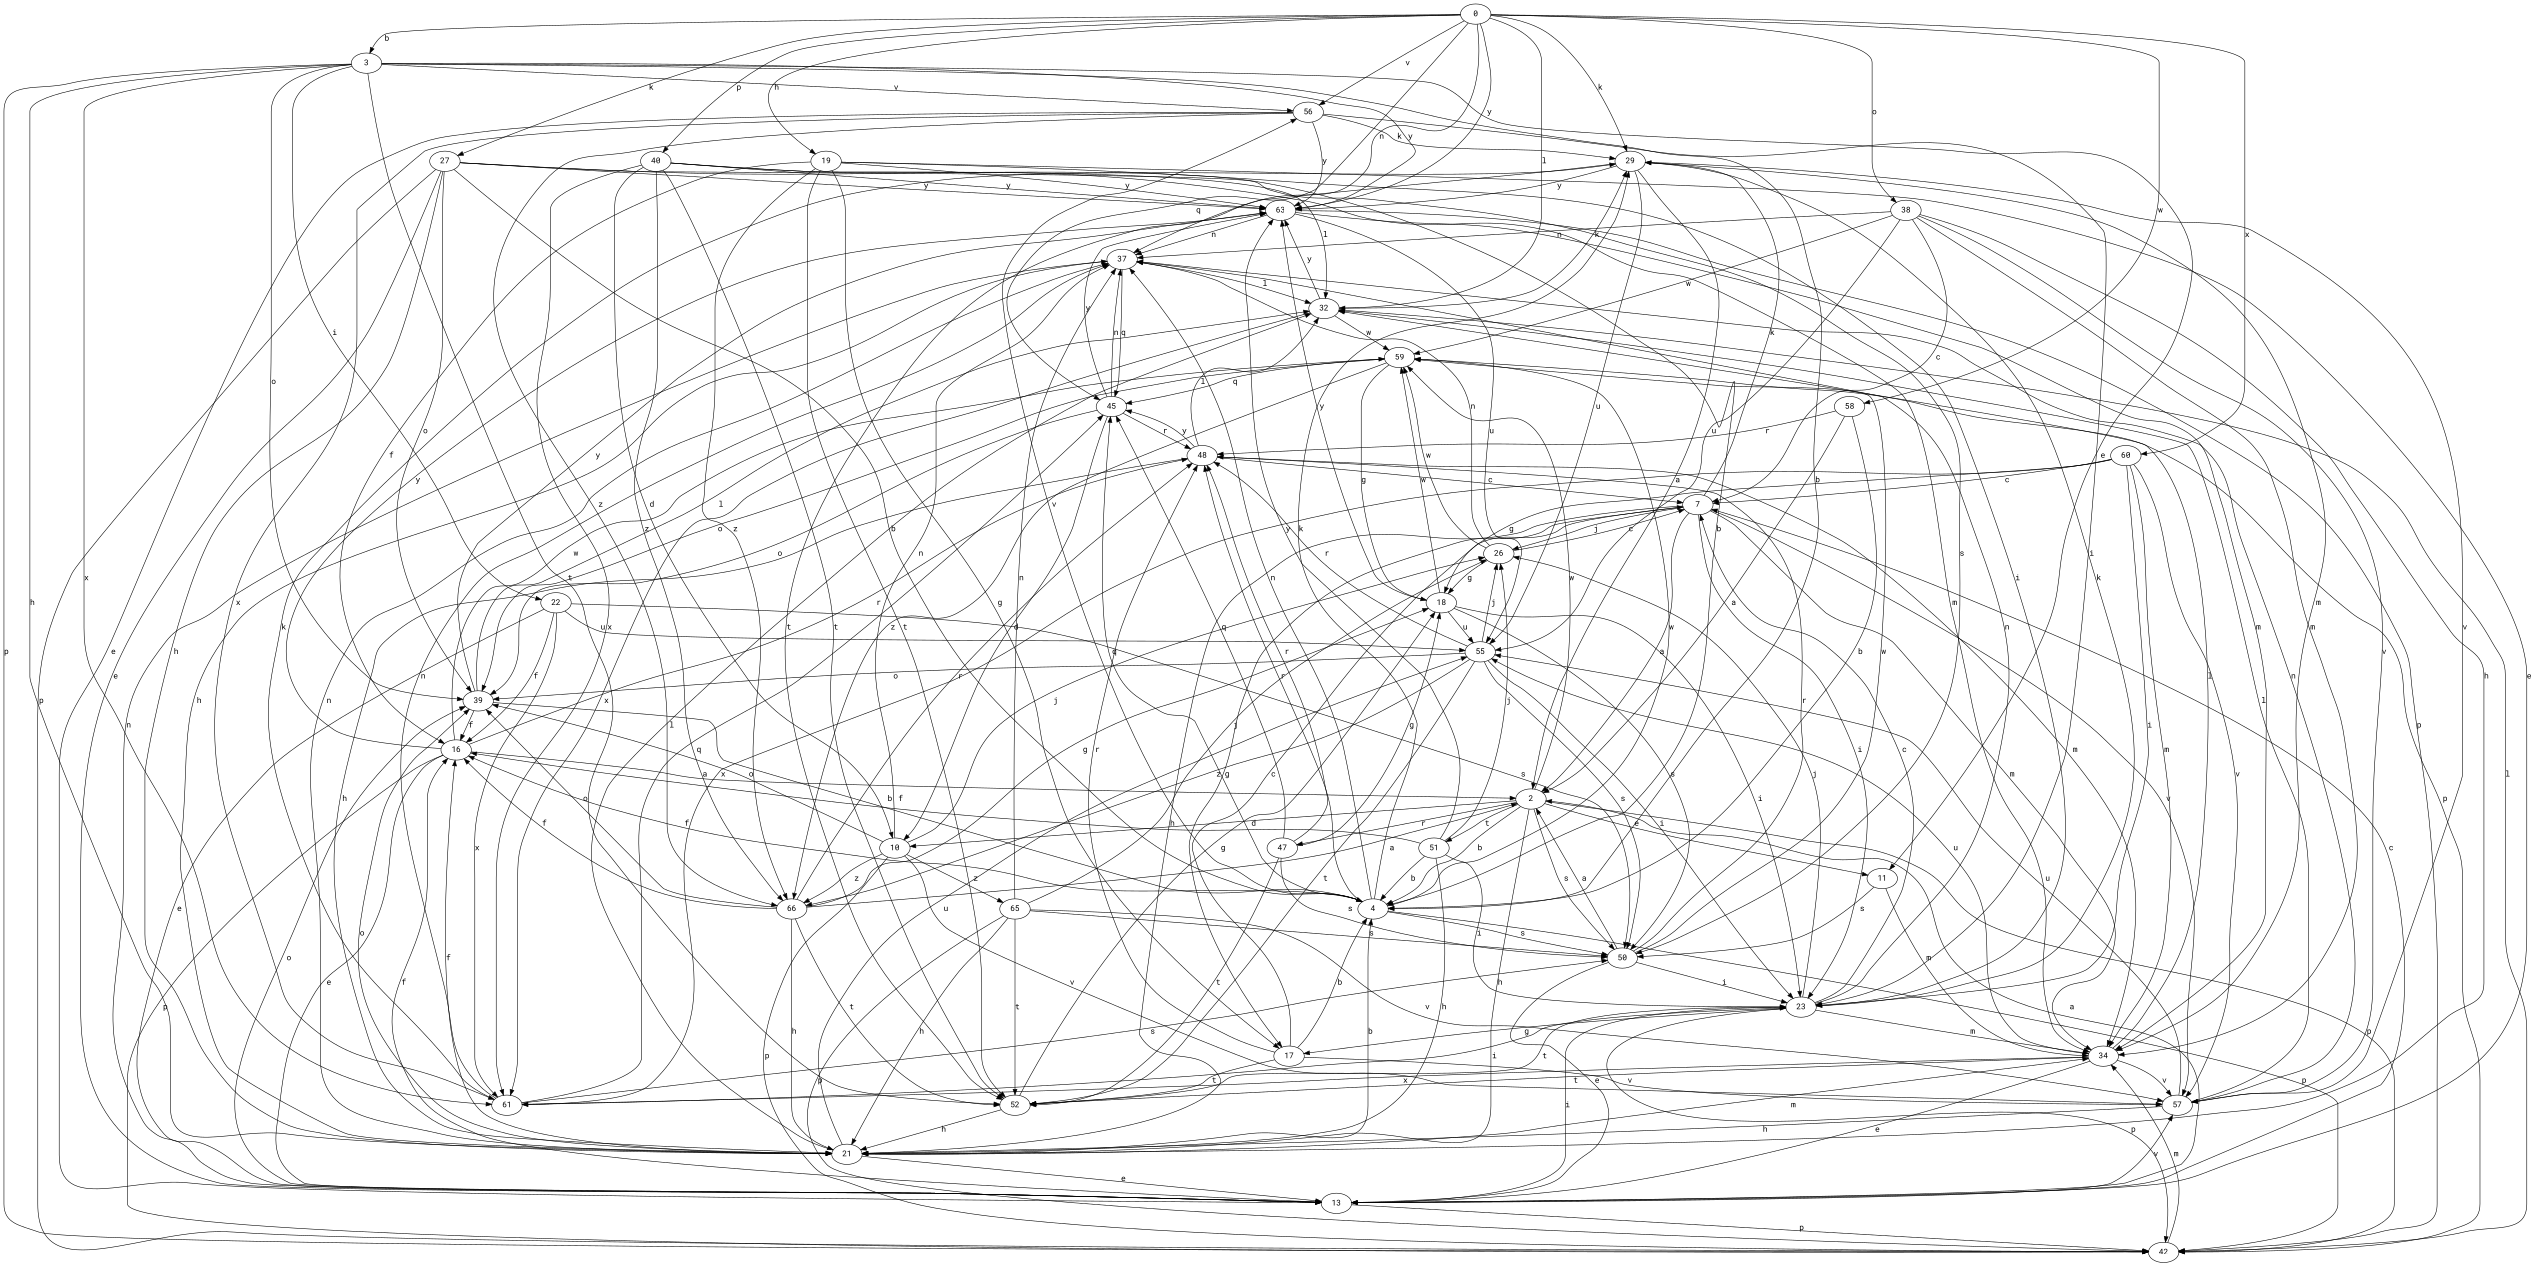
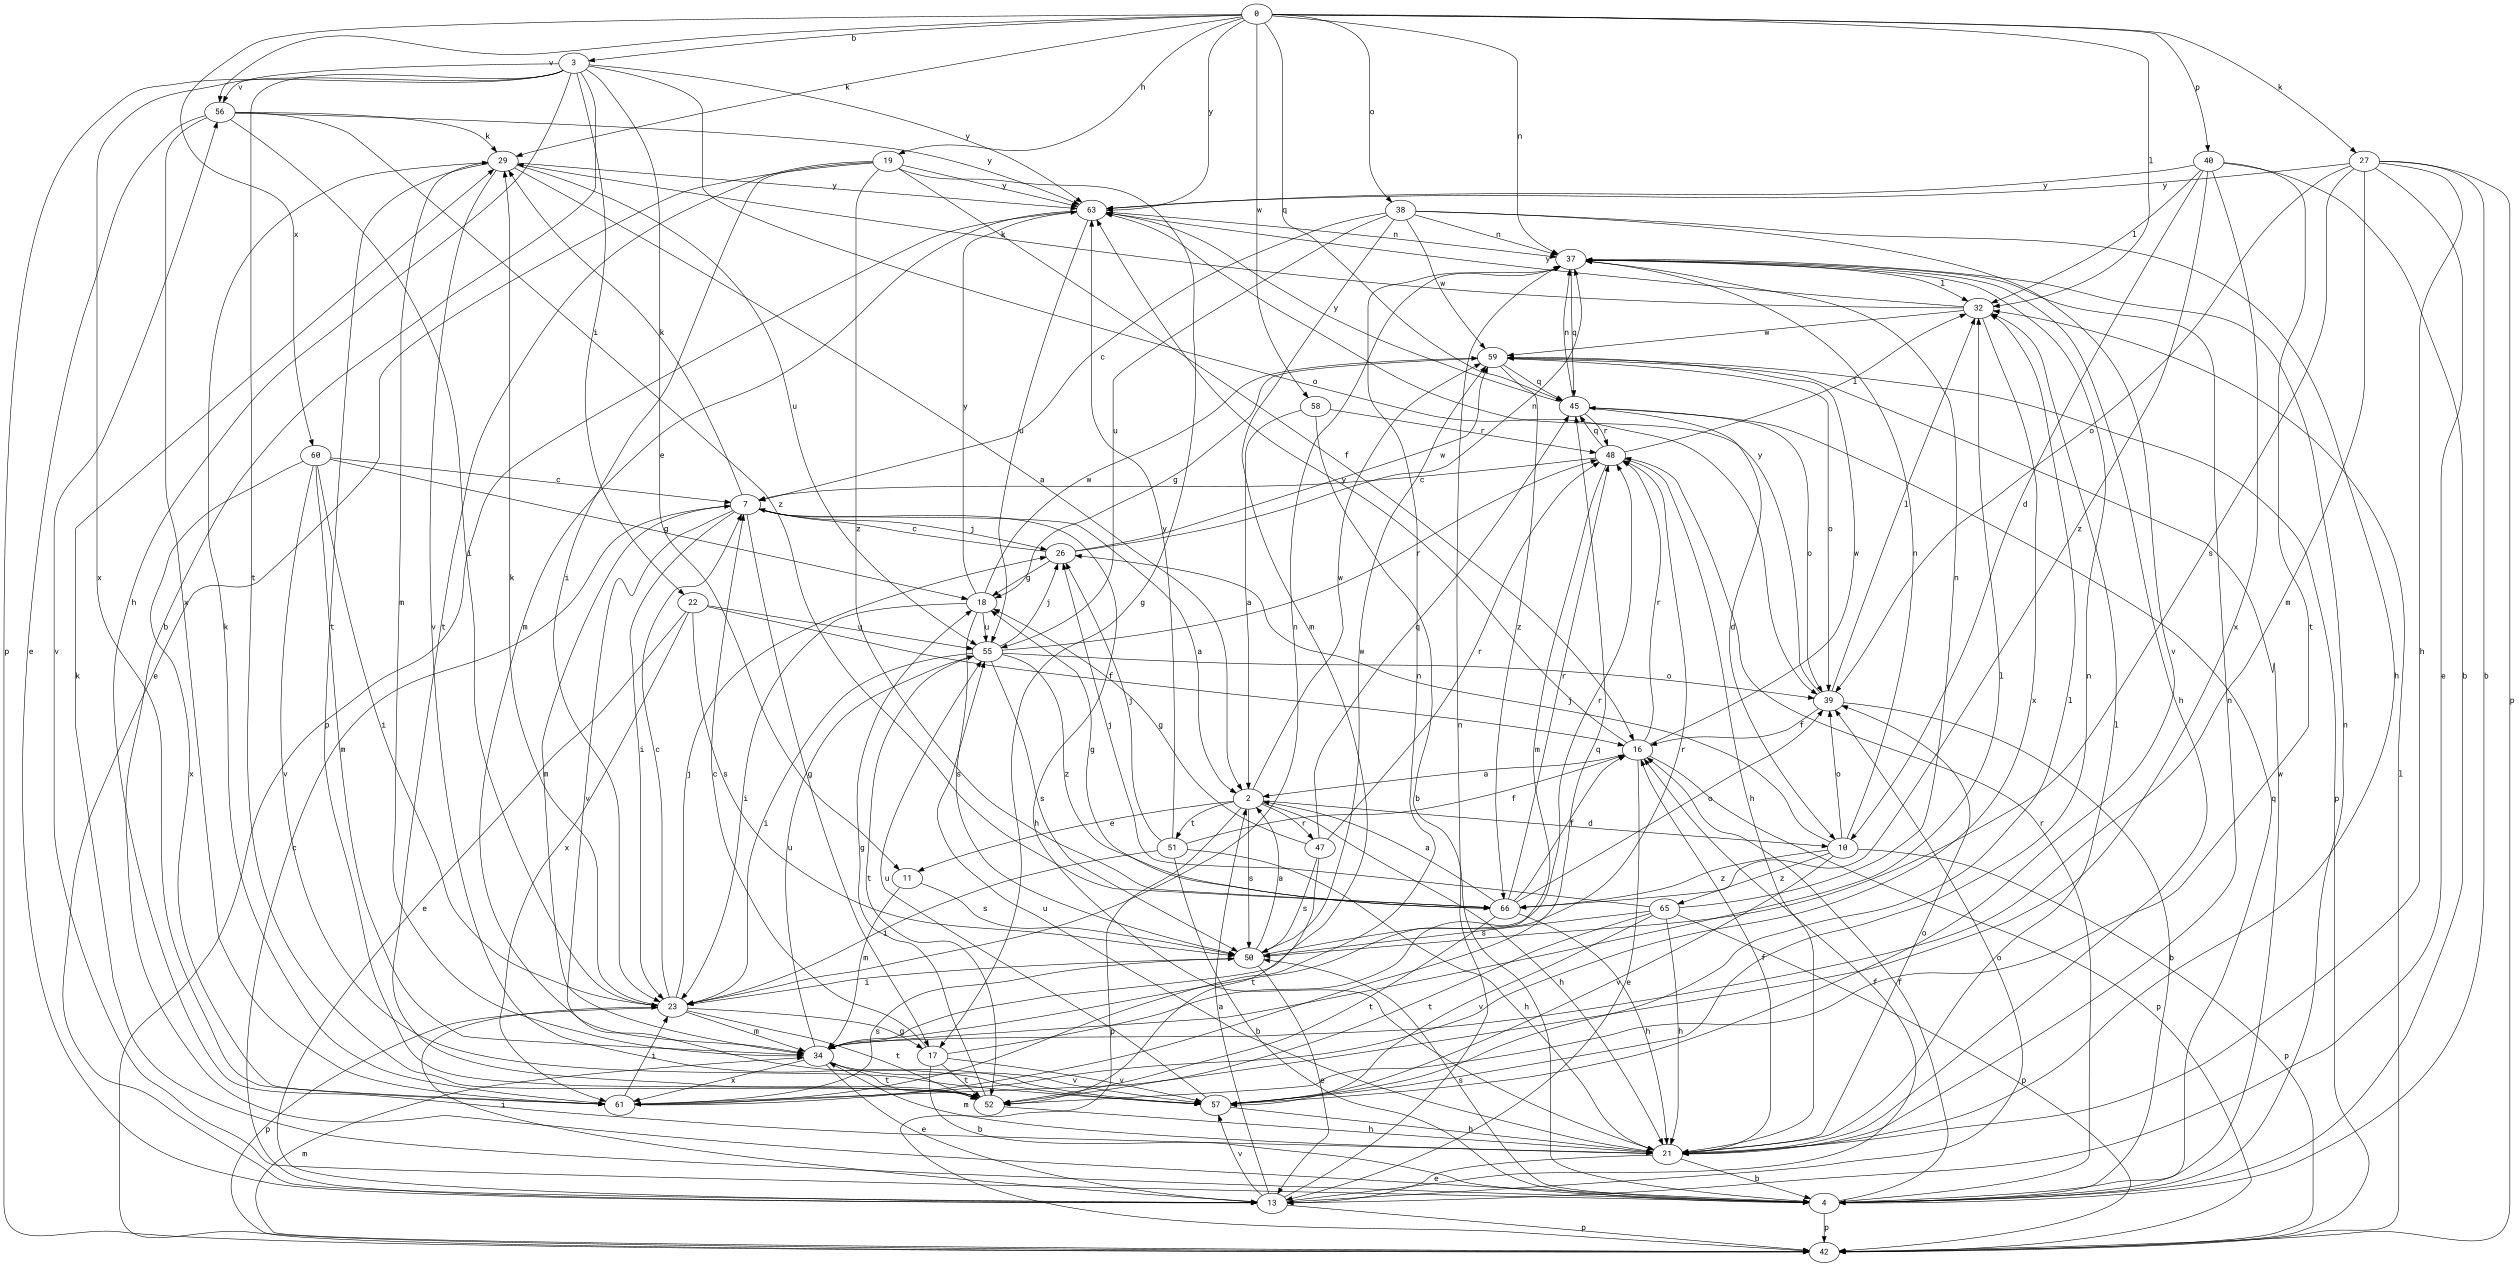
(1184, 431) -> (1596, 431)
(1460, 854) -> none
